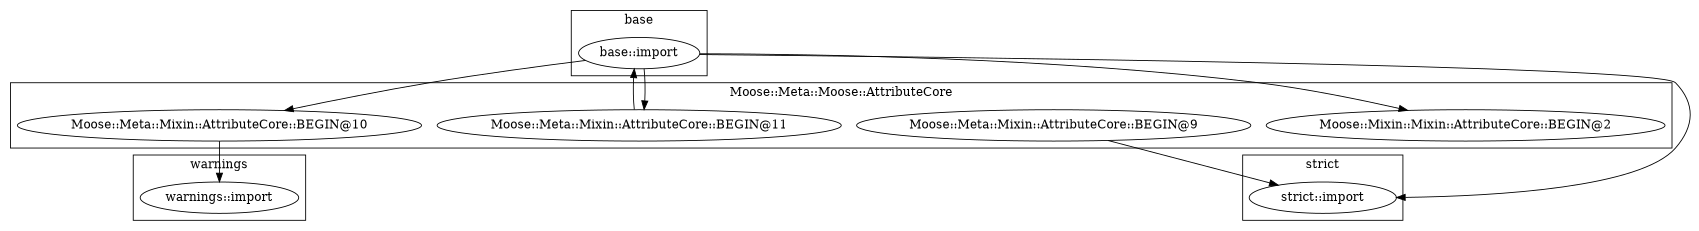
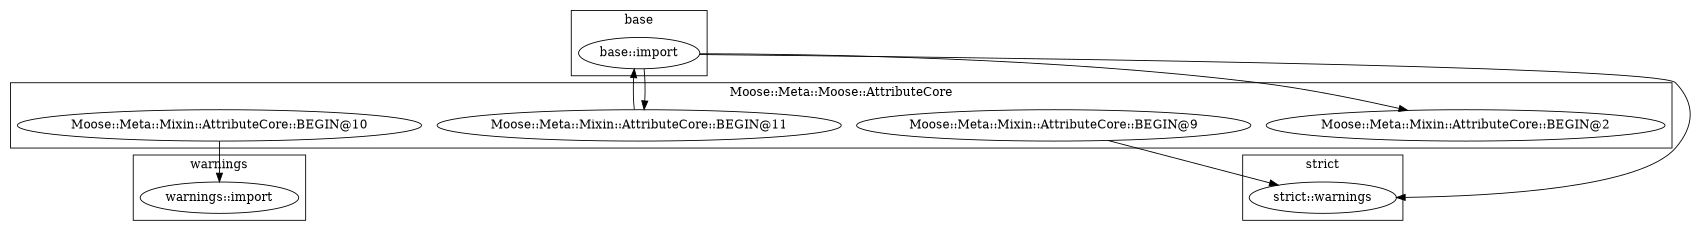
(468, 77) -> none
(1466, 125) -> (1466, 125)
(1323, 198) -> (1323, 198)
